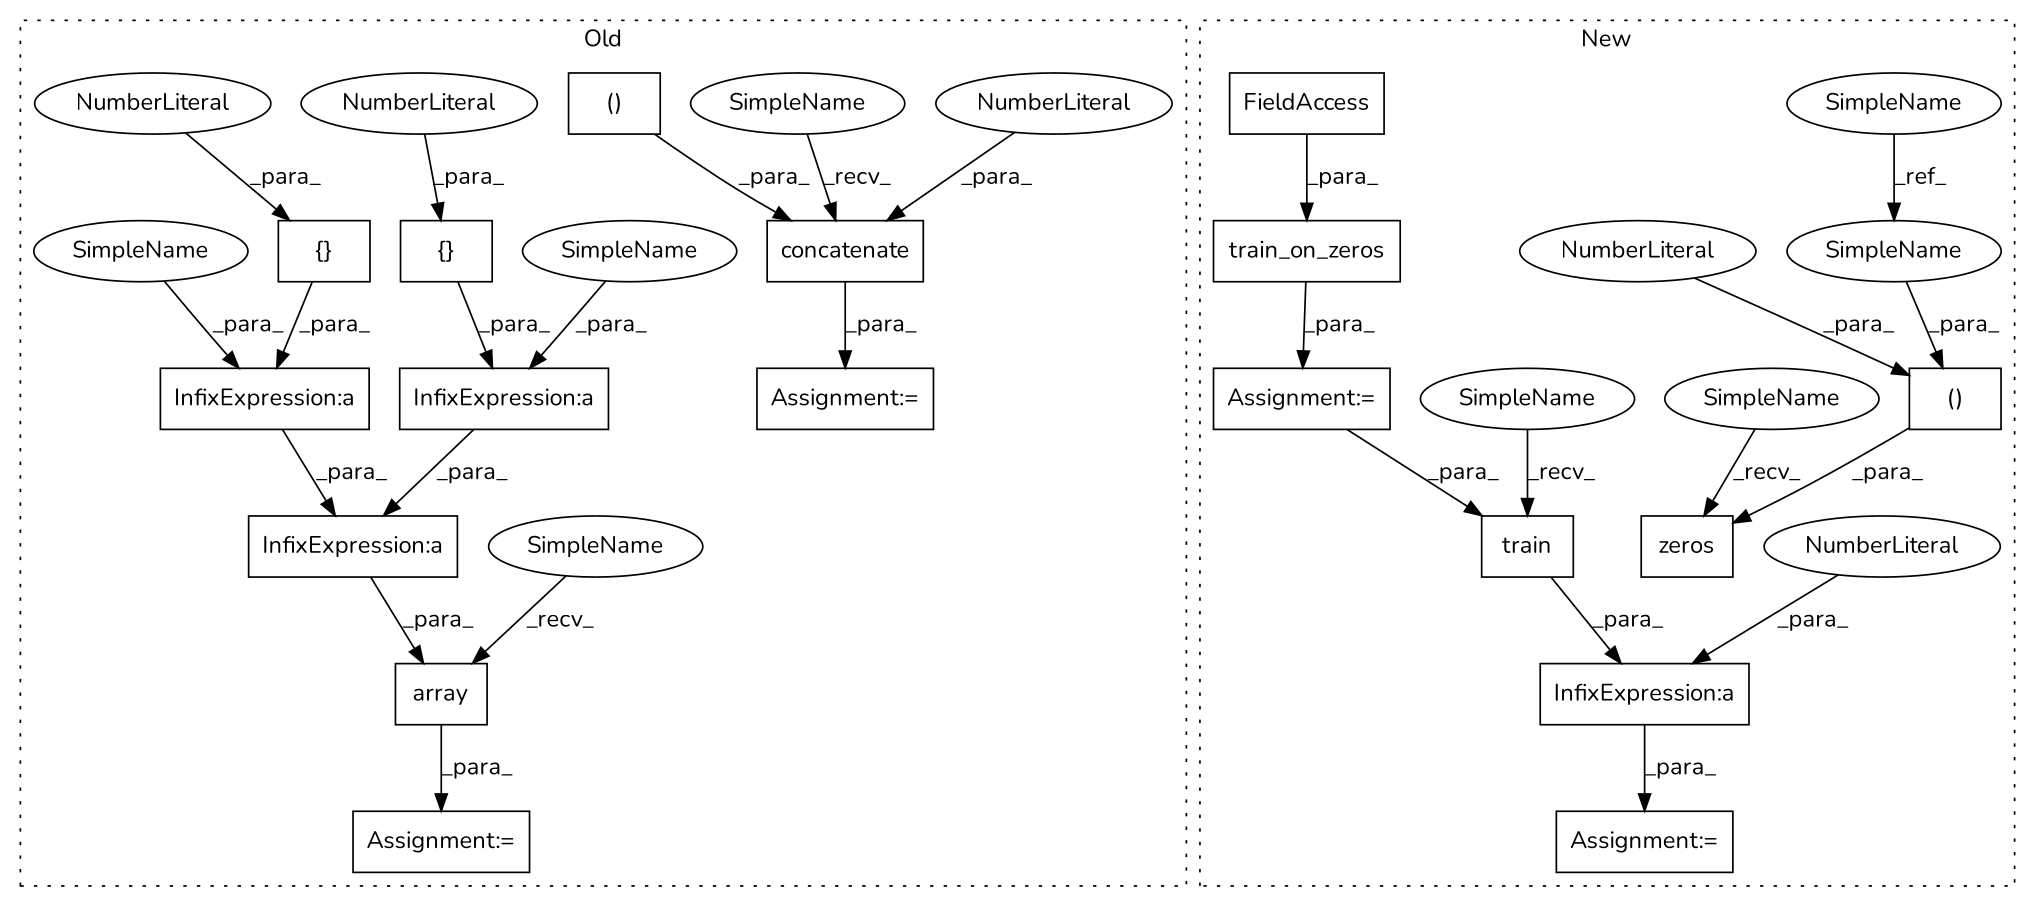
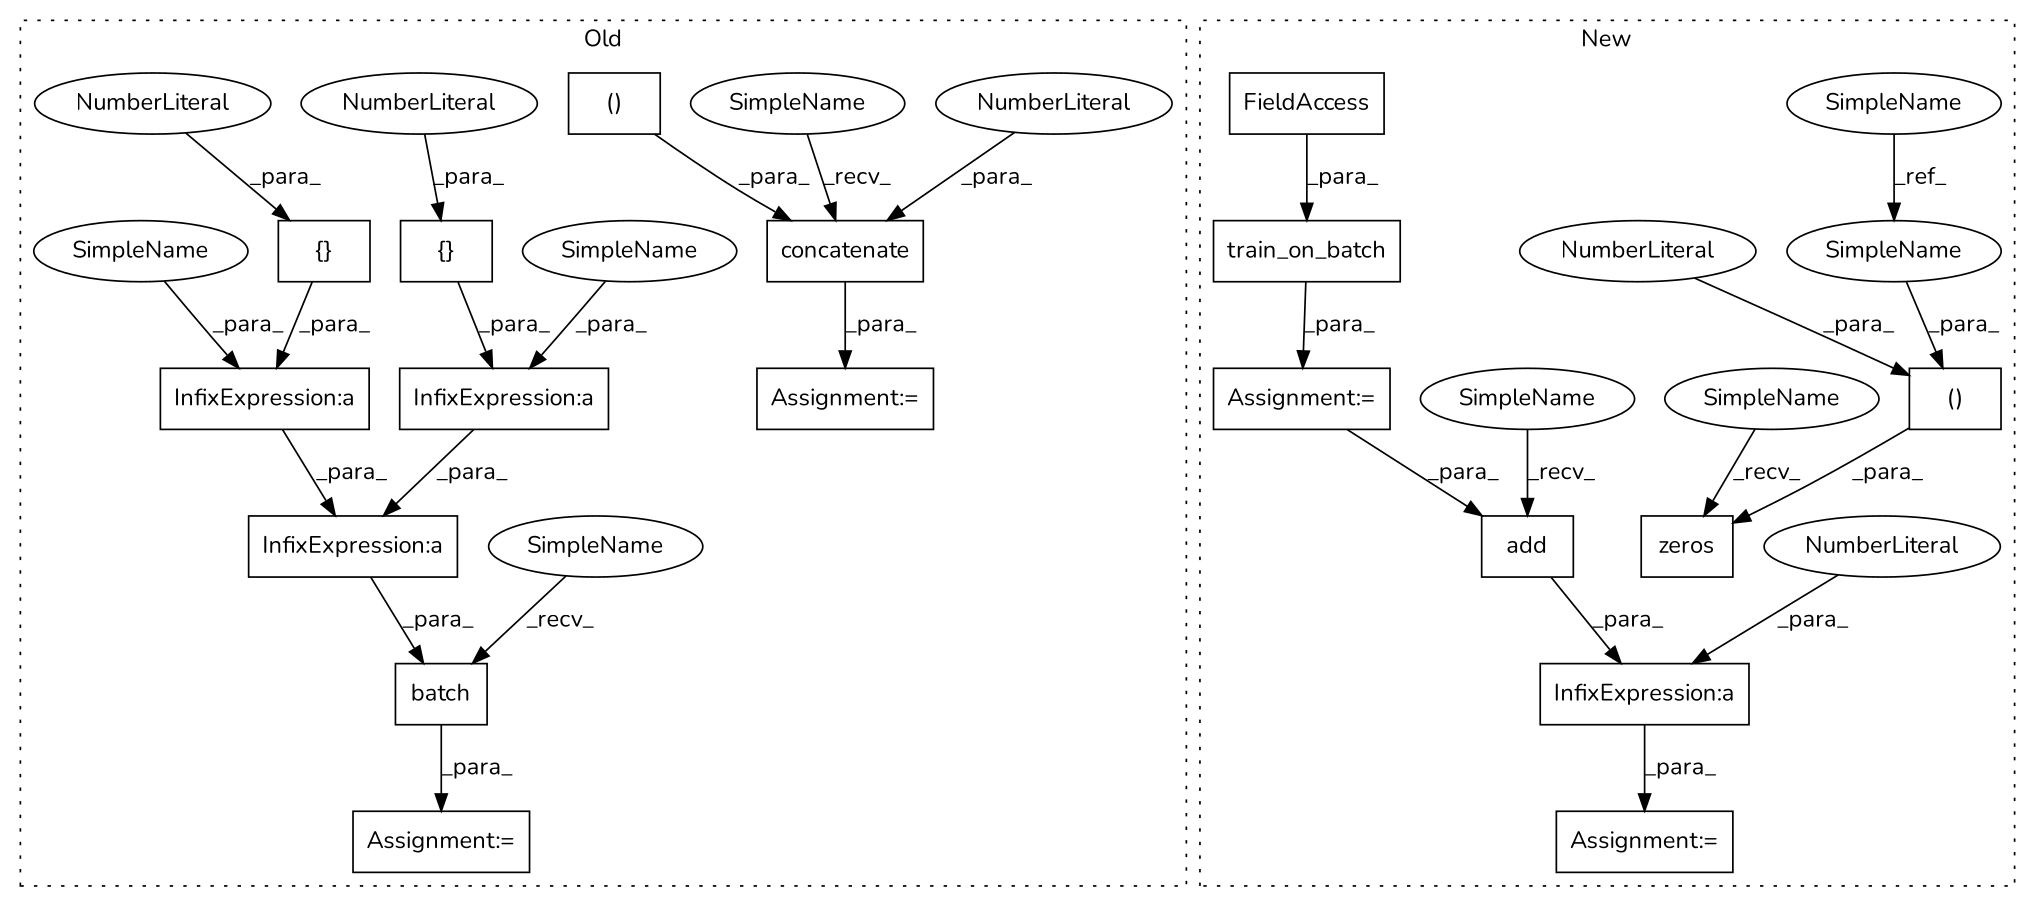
(1307, 251) -> (1307, 251)
(1528, 547) -> (1528, 547)
(441, 694) -> (441, 694)
